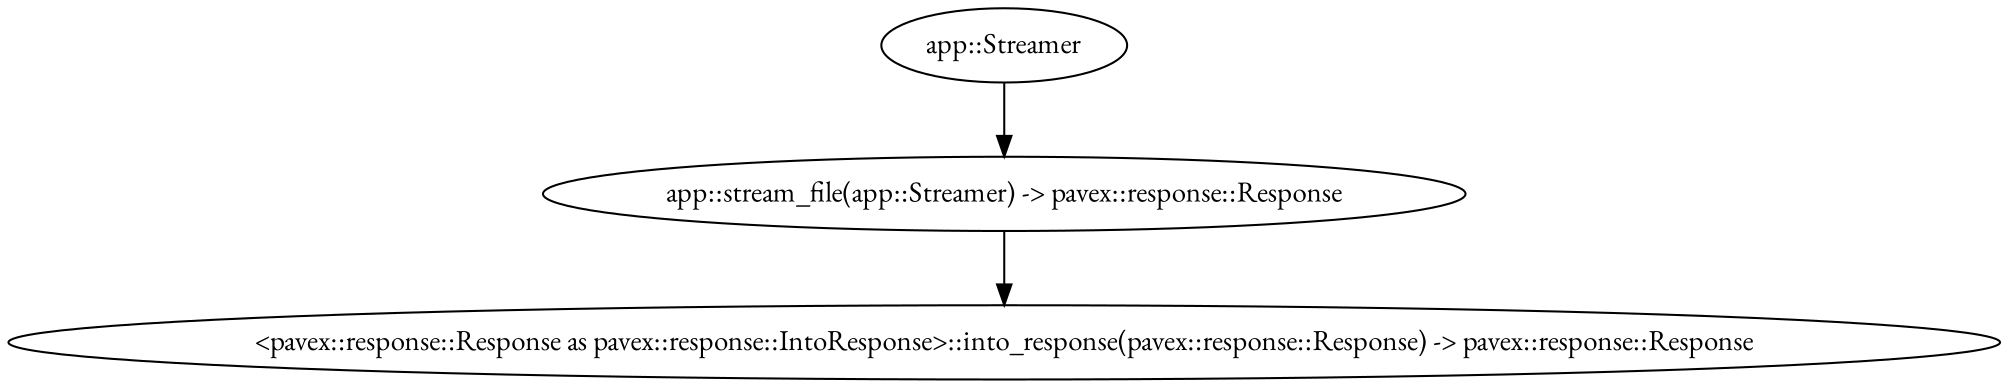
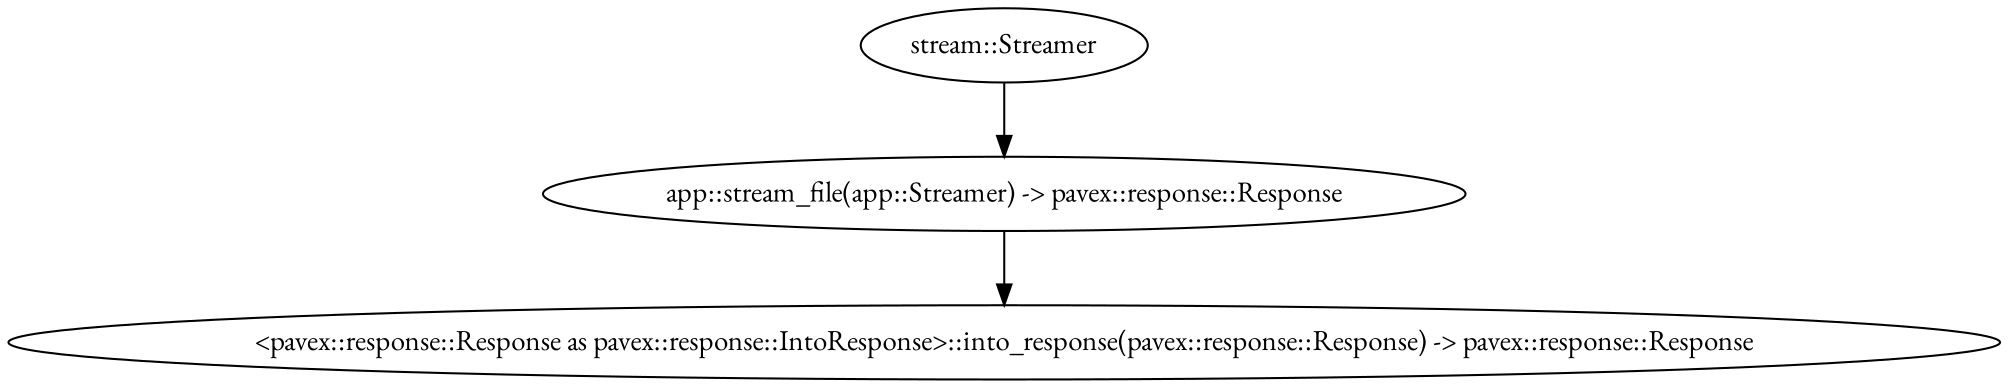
(1004, 45) -> (1004, 45)
